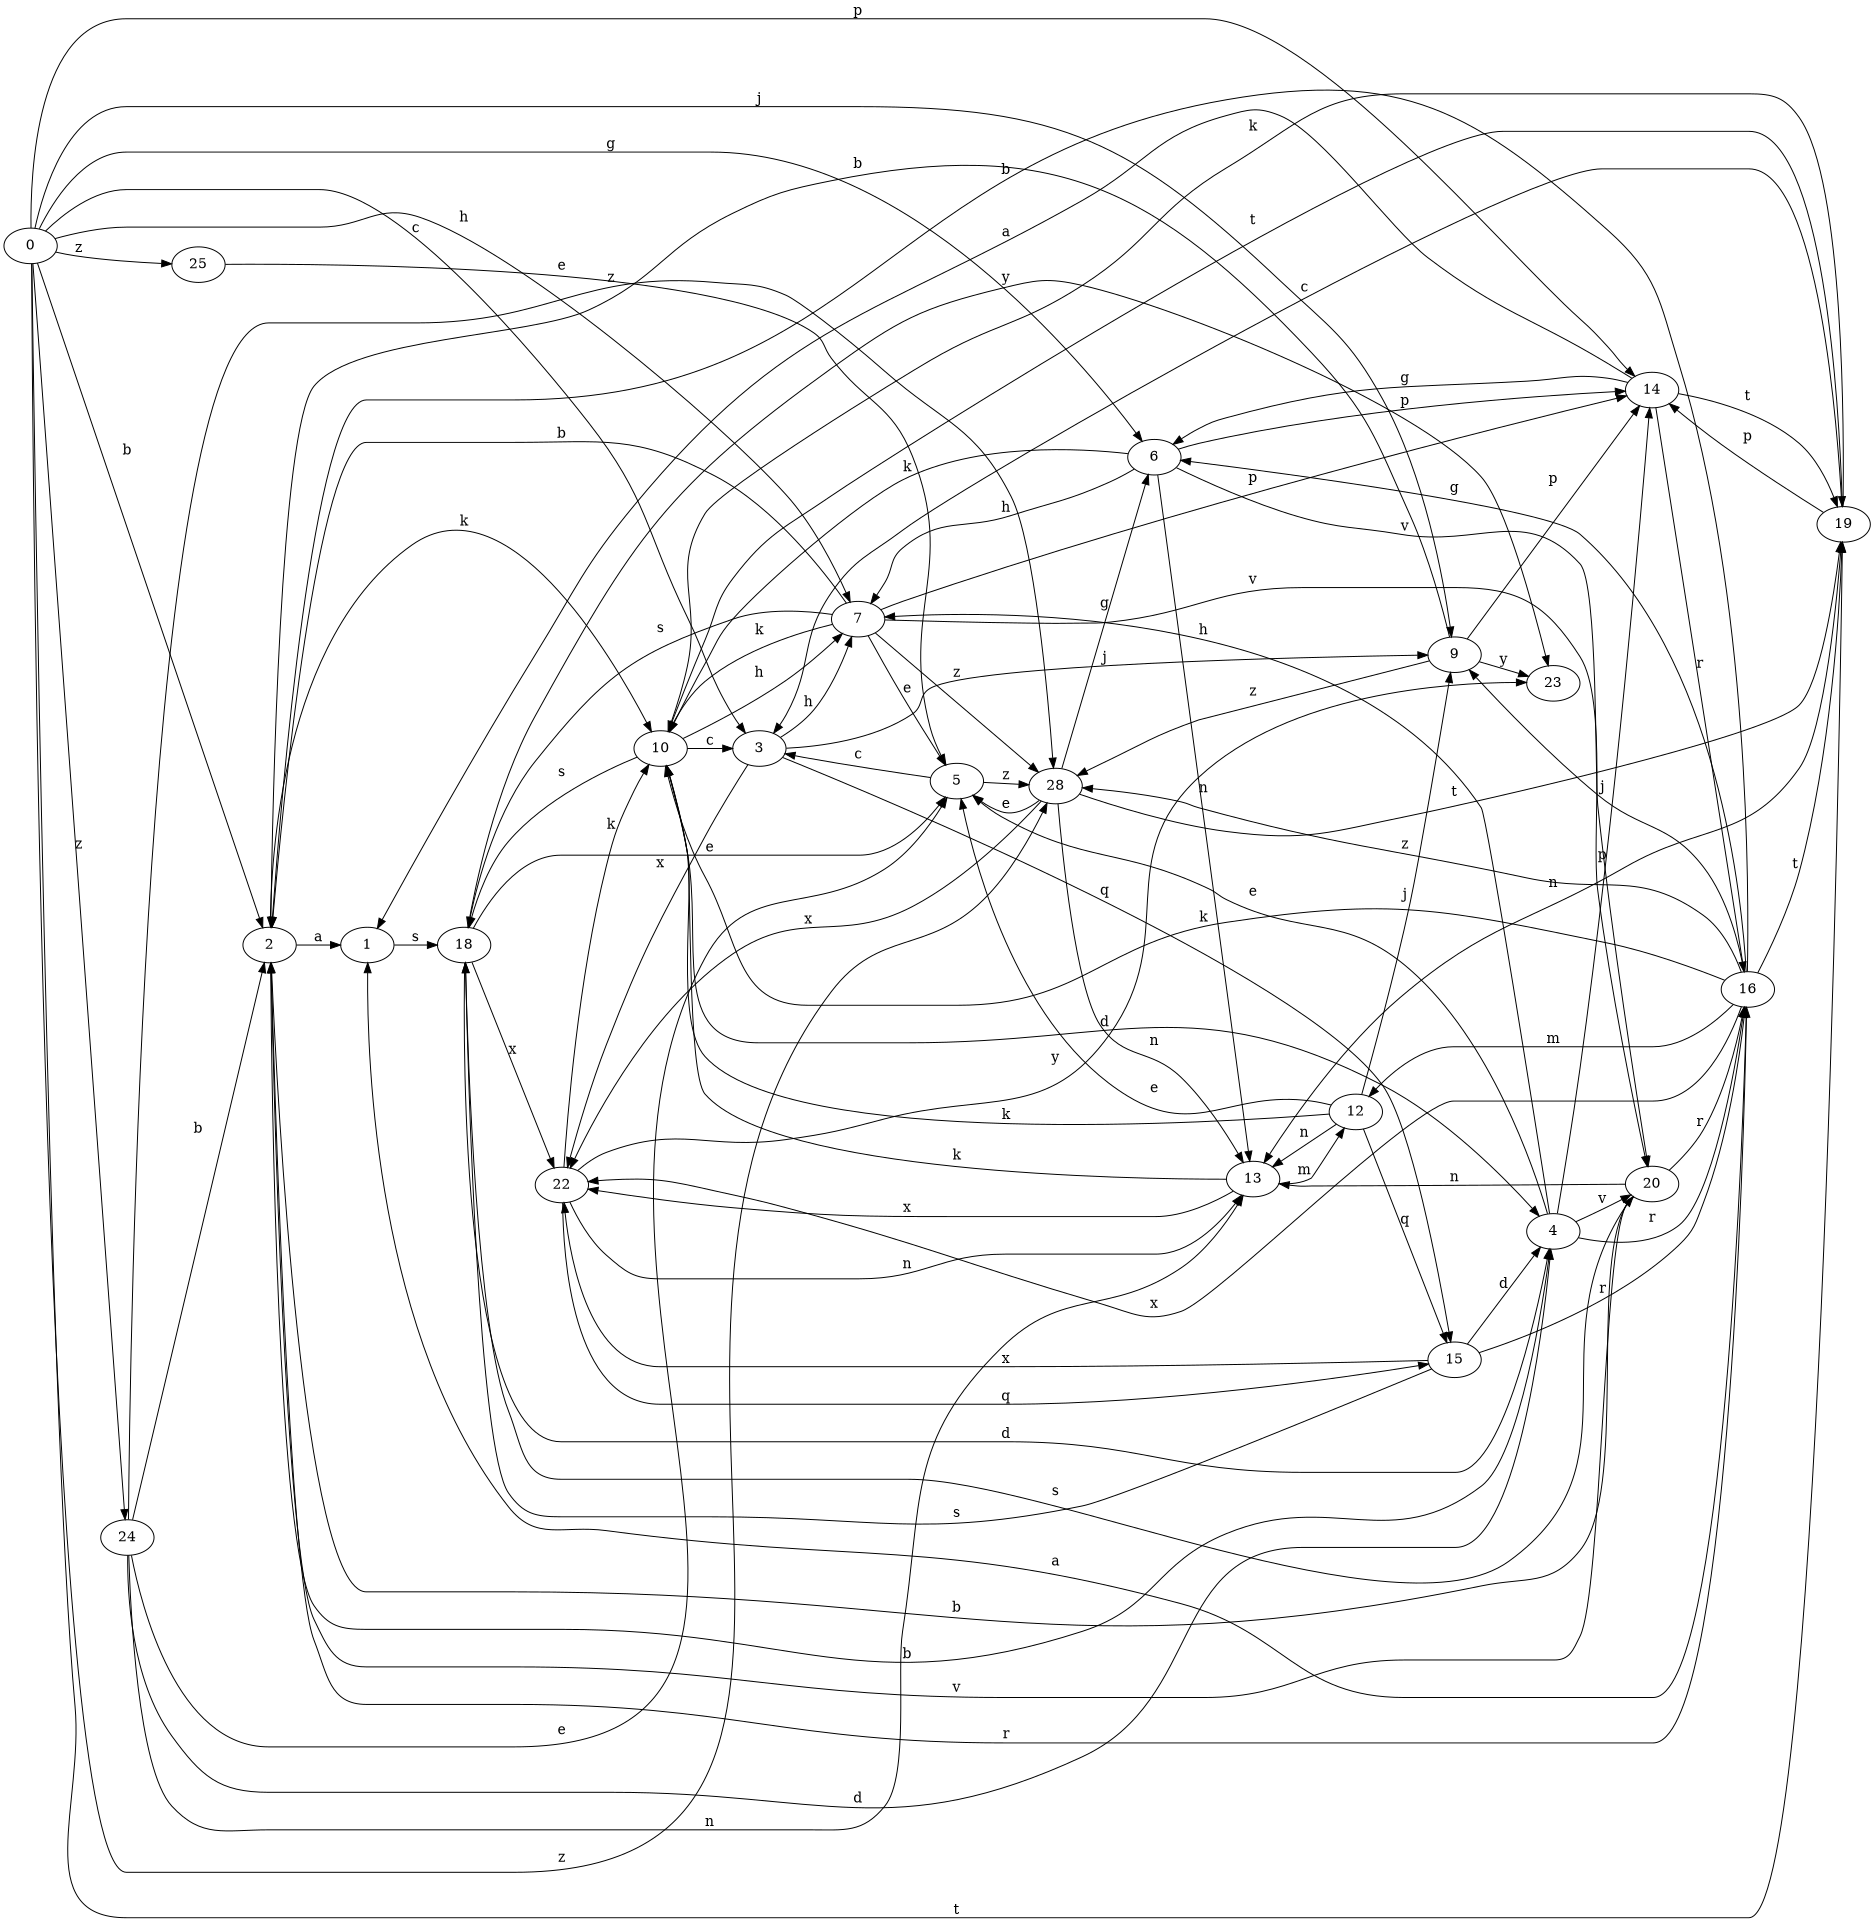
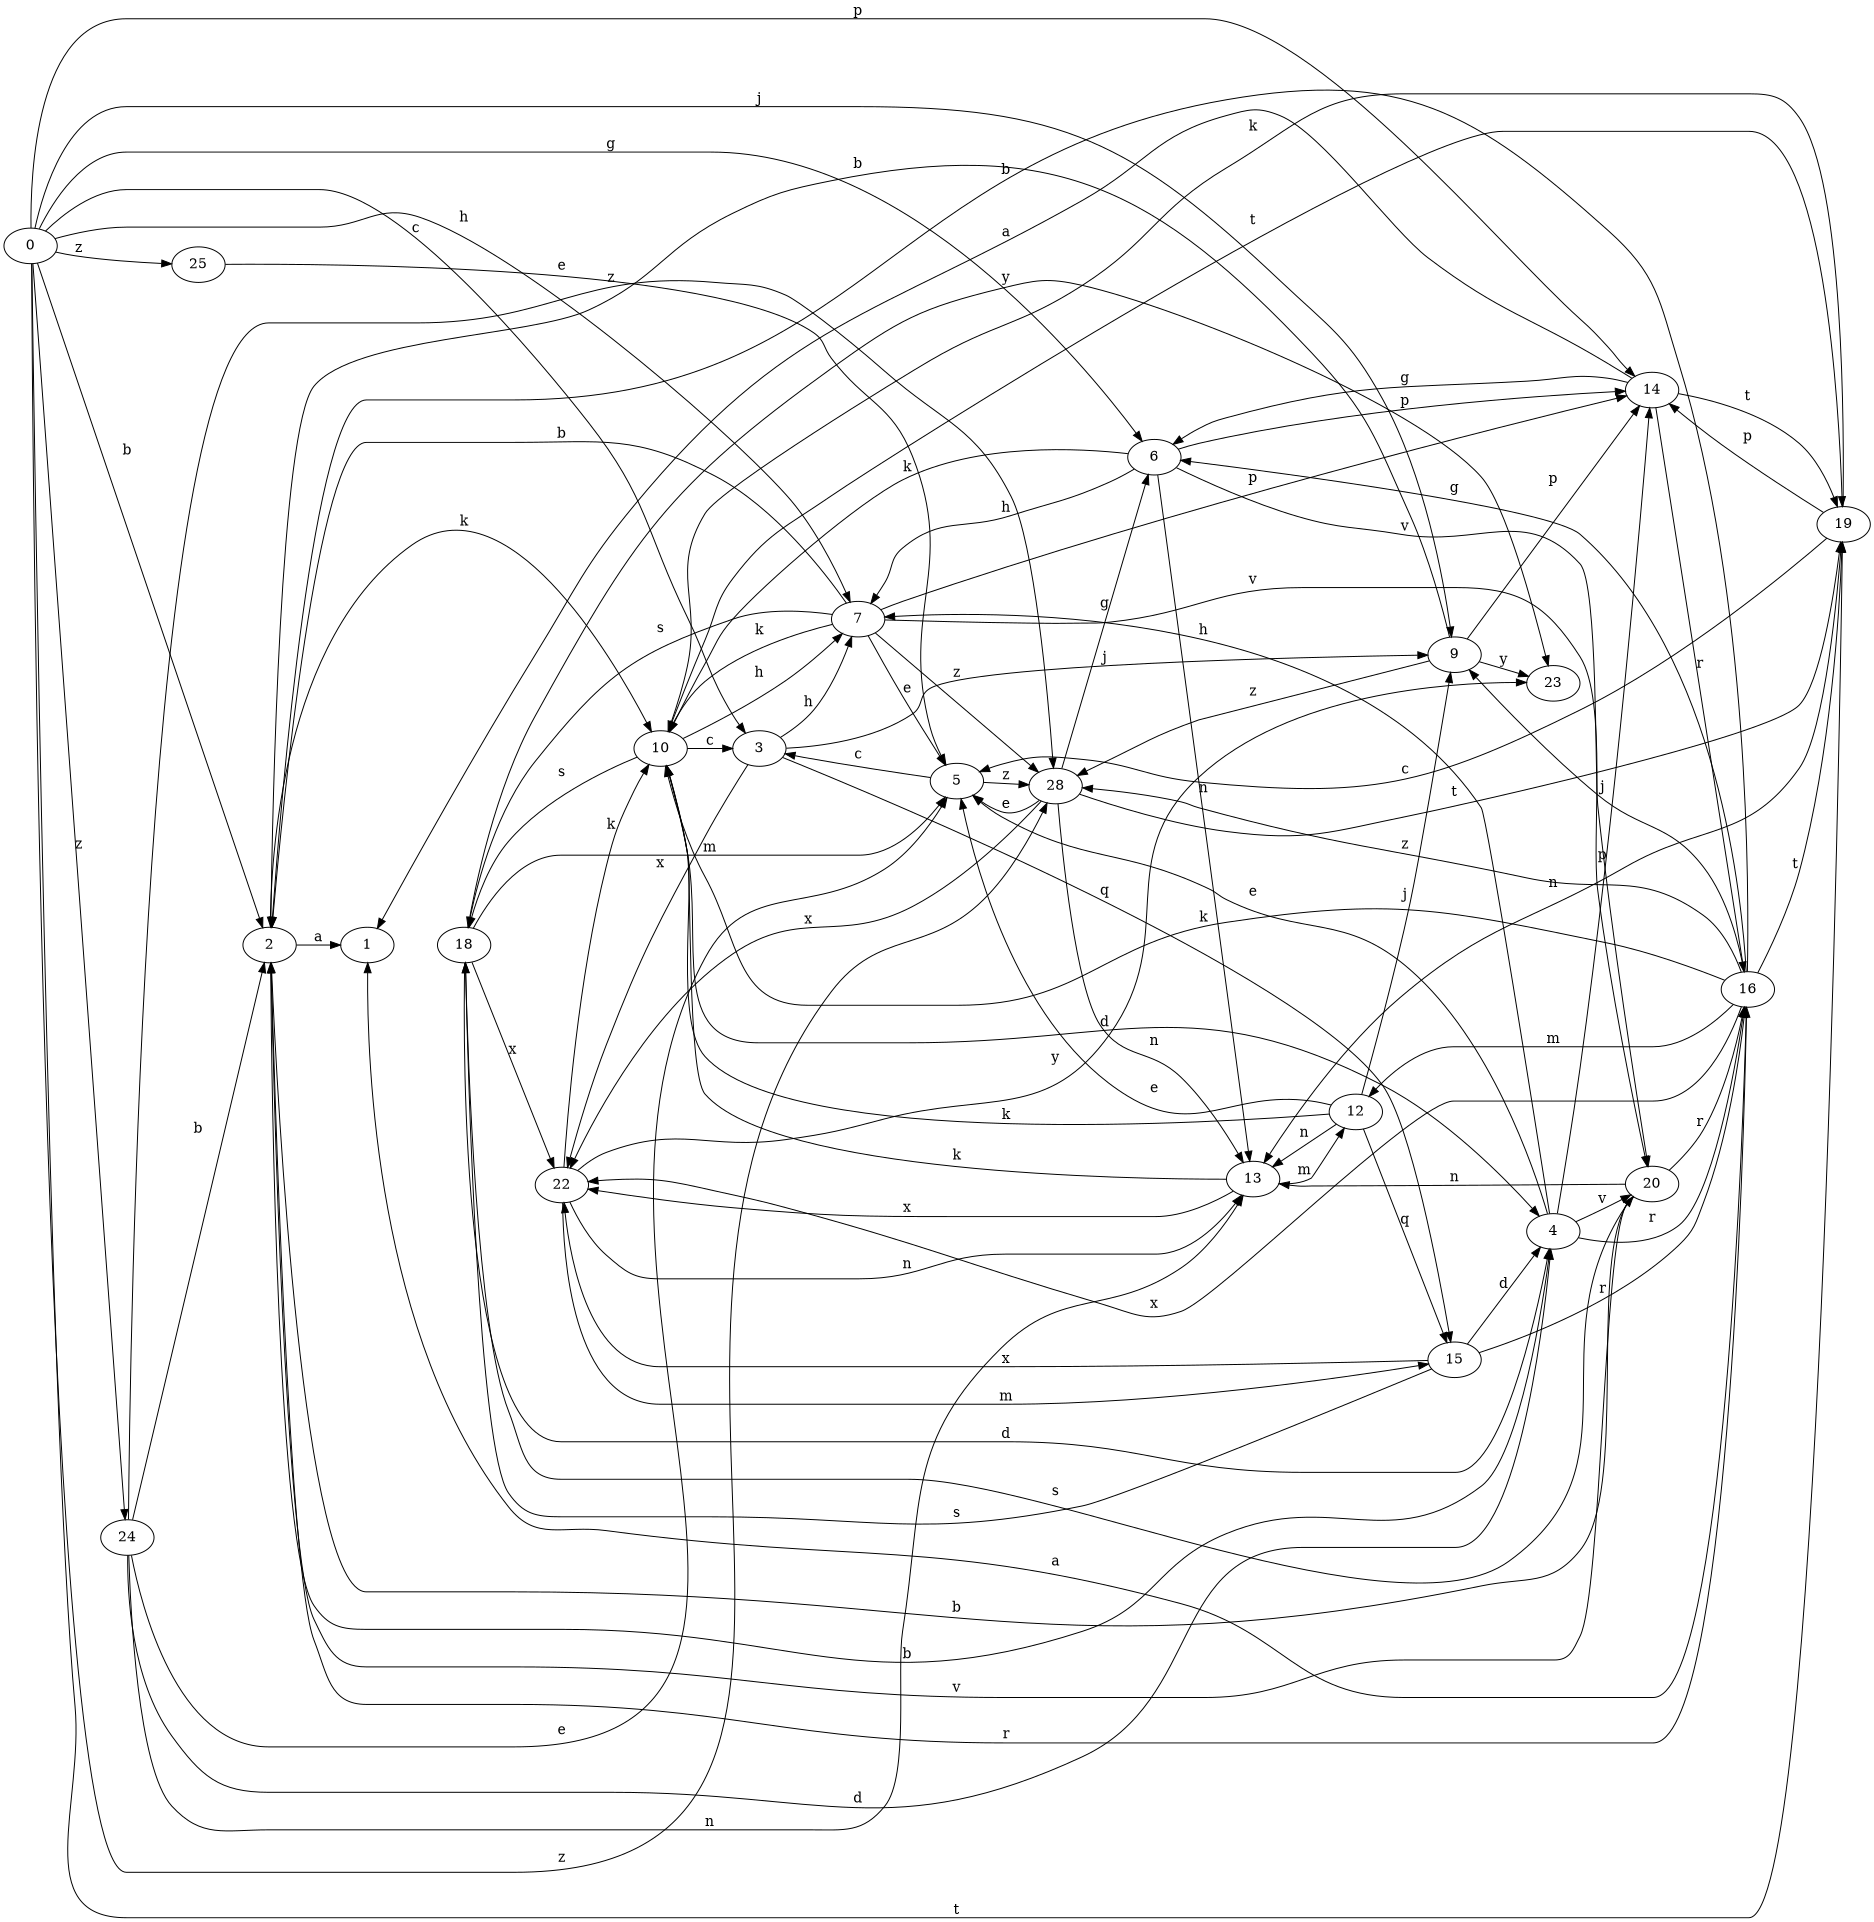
(1364, 268) -> (1460, 763)
(710, 848) -> (710, 848)
(411, 945) -> none
(1006, 1397) -> (1006, 1397)
